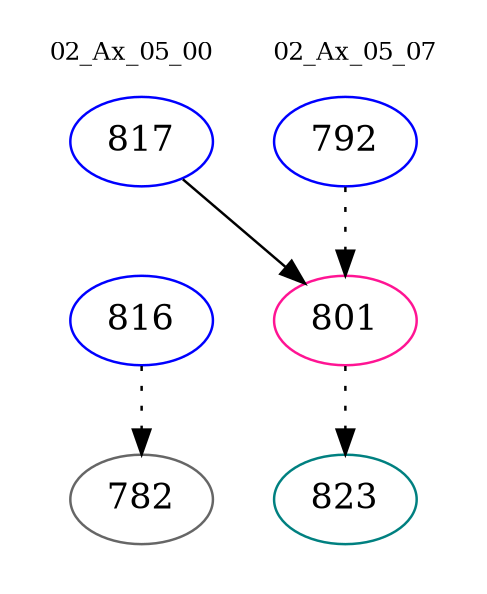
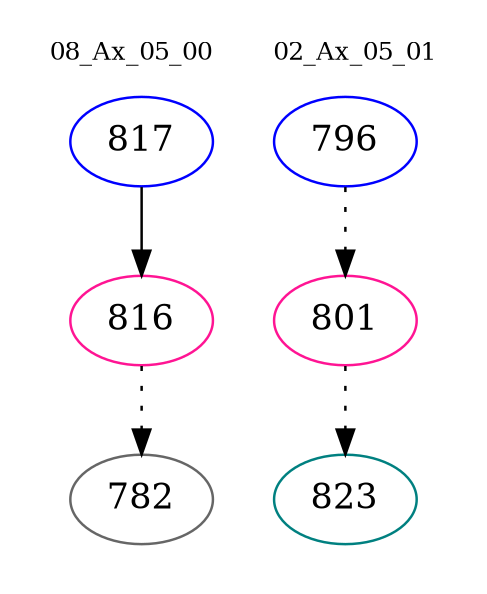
(132, 53) -> (132, 53)
(355, 53) -> (355, 53)
(345, 142) -> (345, 142)
(216, 208) -> (142, 219)
(142, 321) -> (142, 321)
